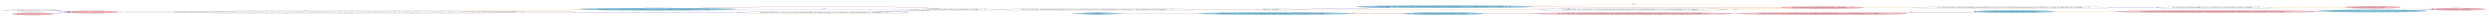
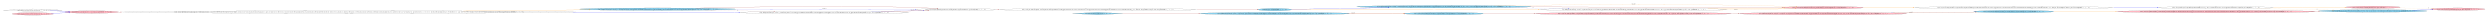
(1275, 10) -> (1275, 10)
